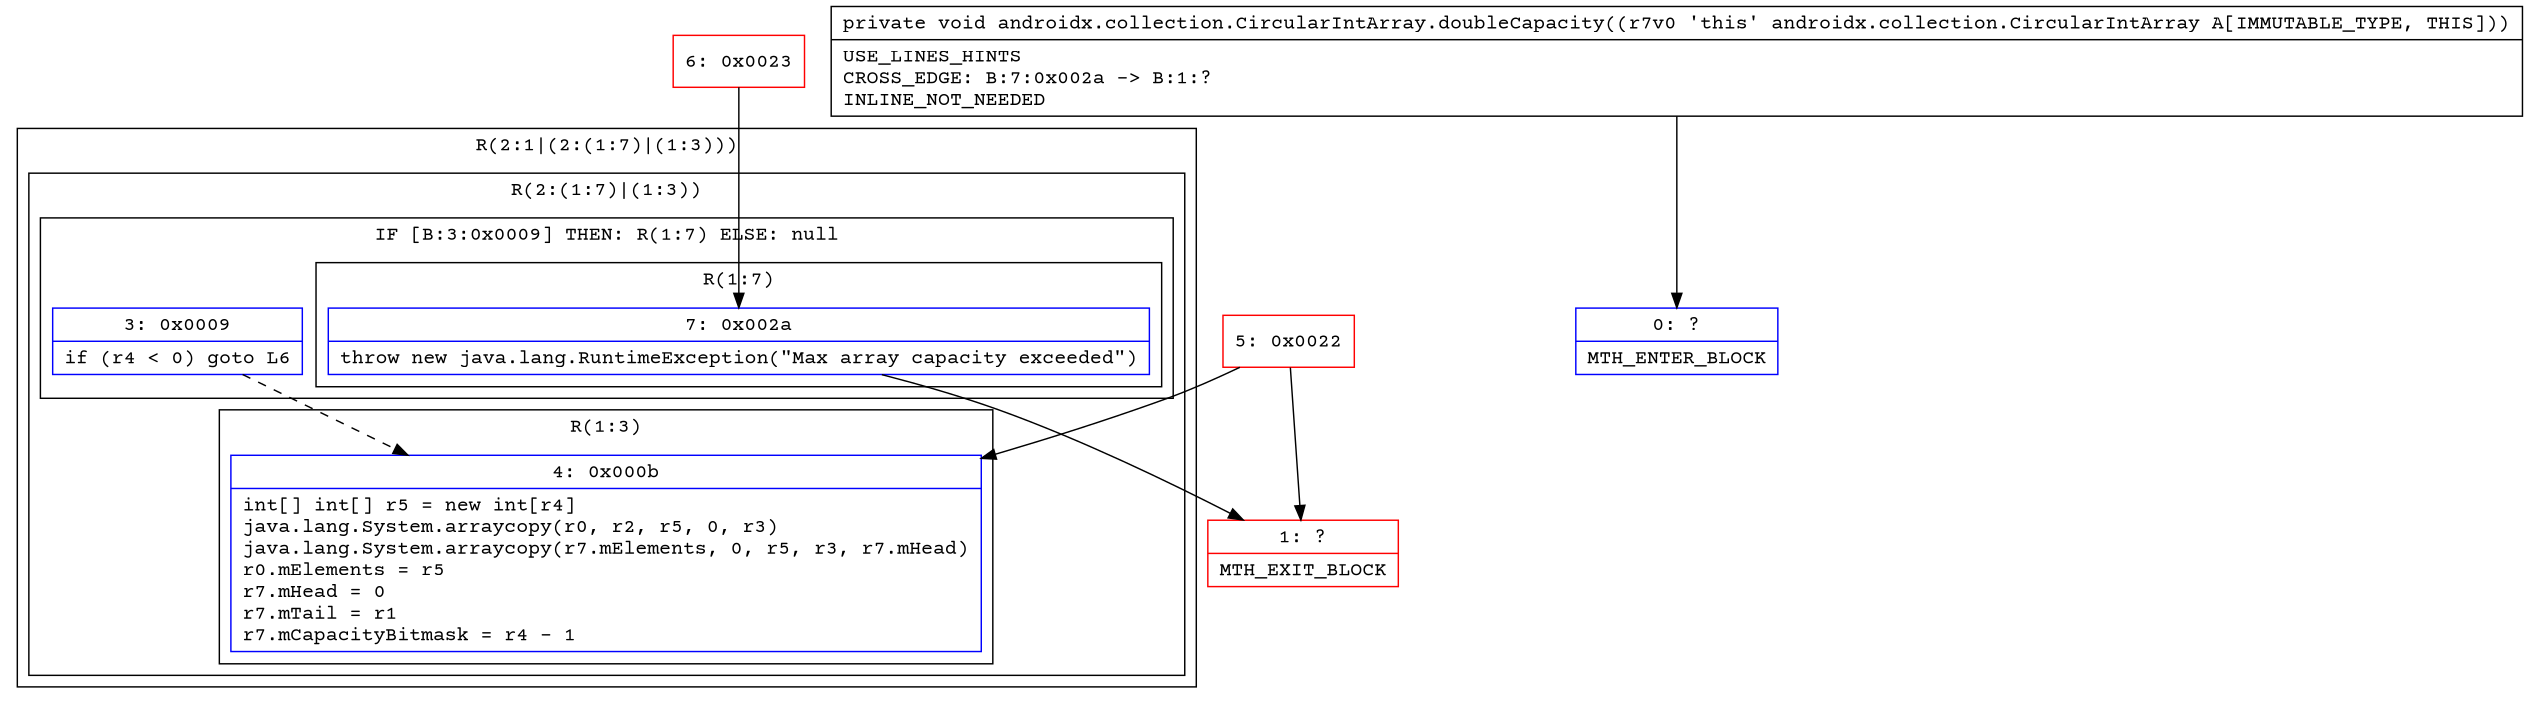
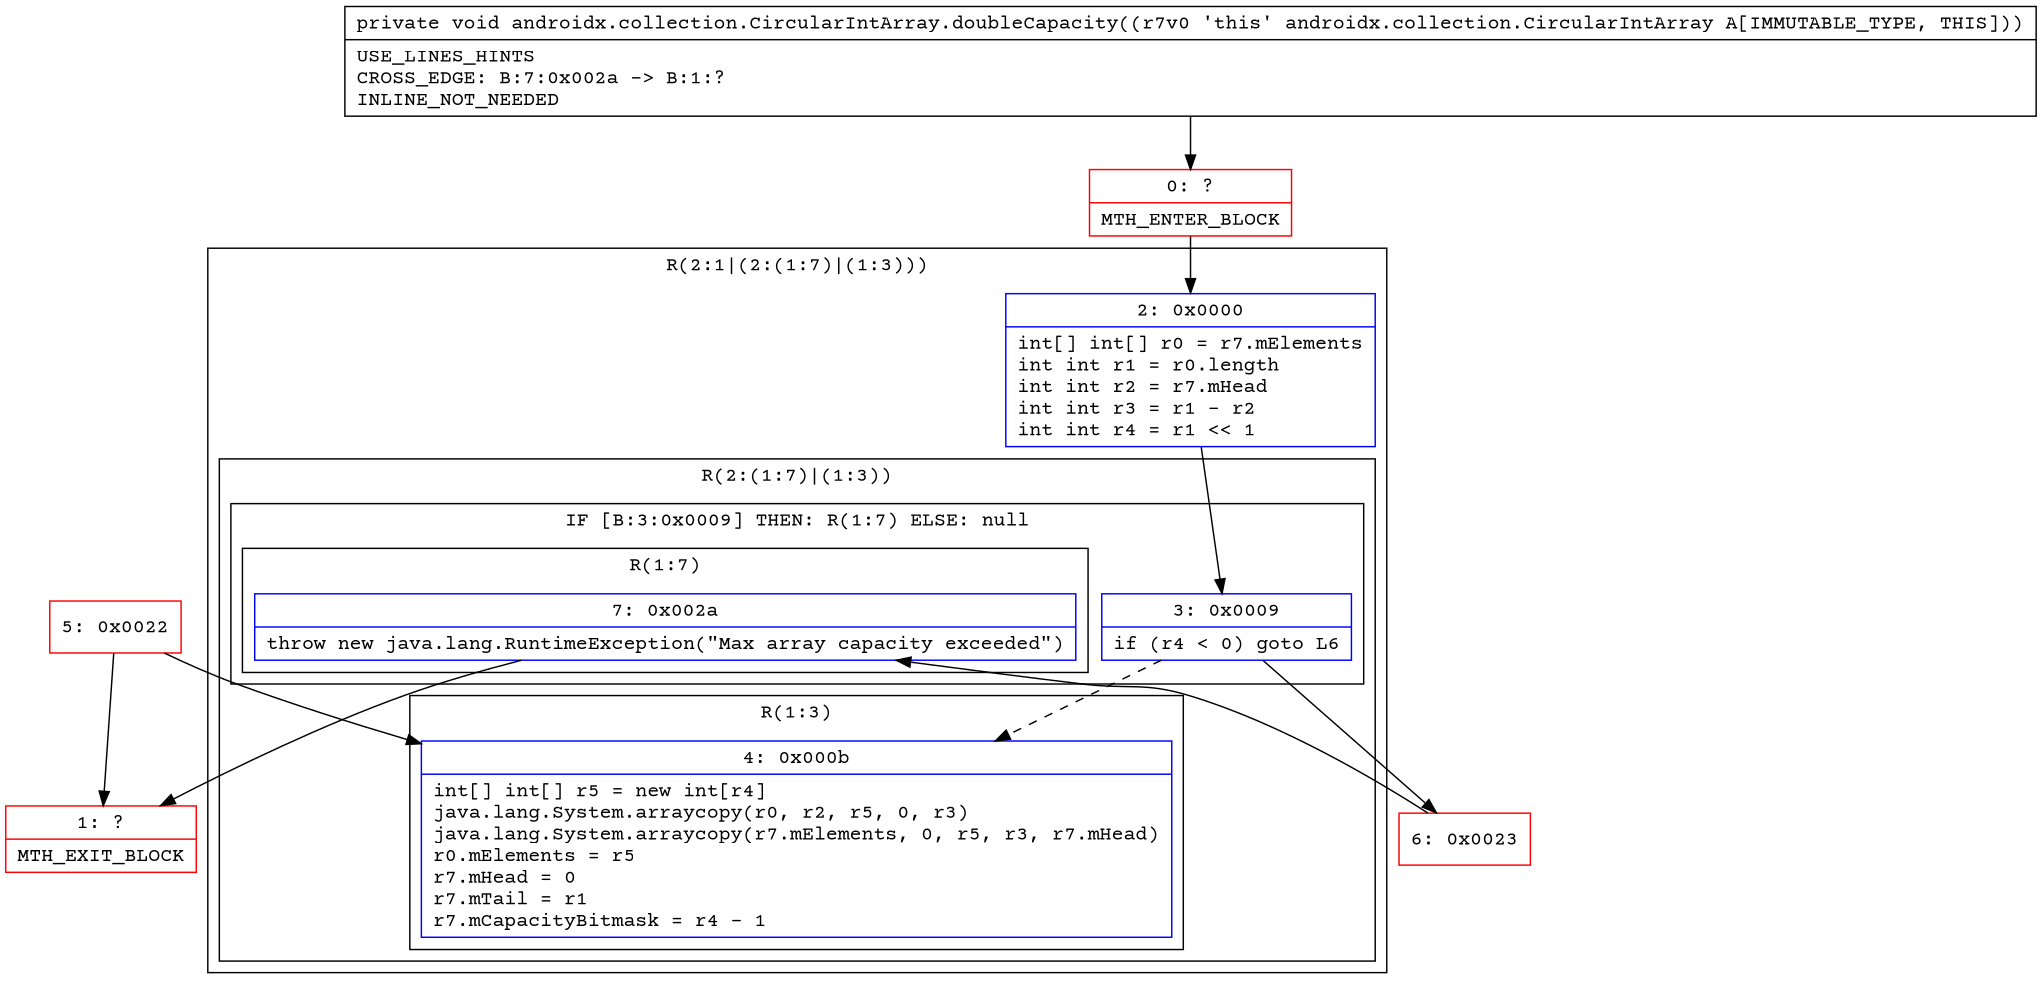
(1677, 341) -> (1191, 203)
none -> (1191, 370)
none -> (1344, 732)
